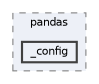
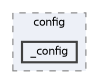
(49, 23) -> (49, 23)
